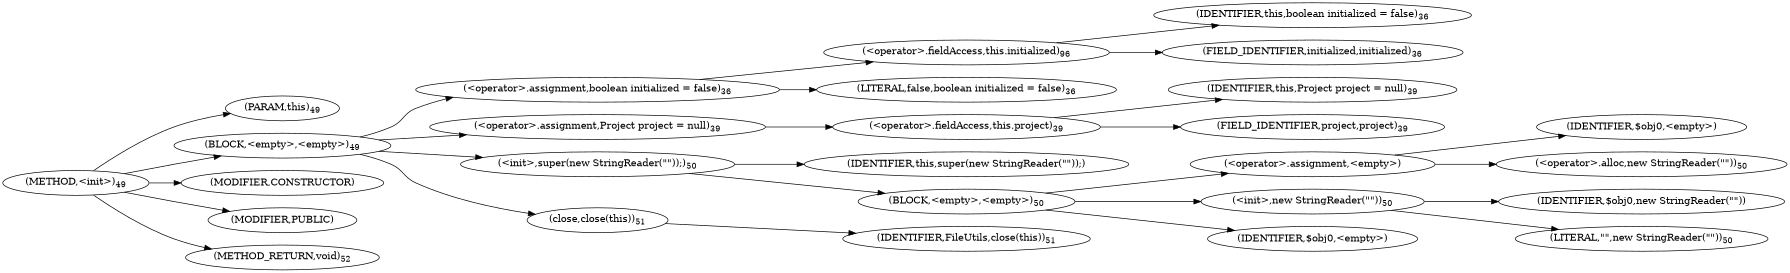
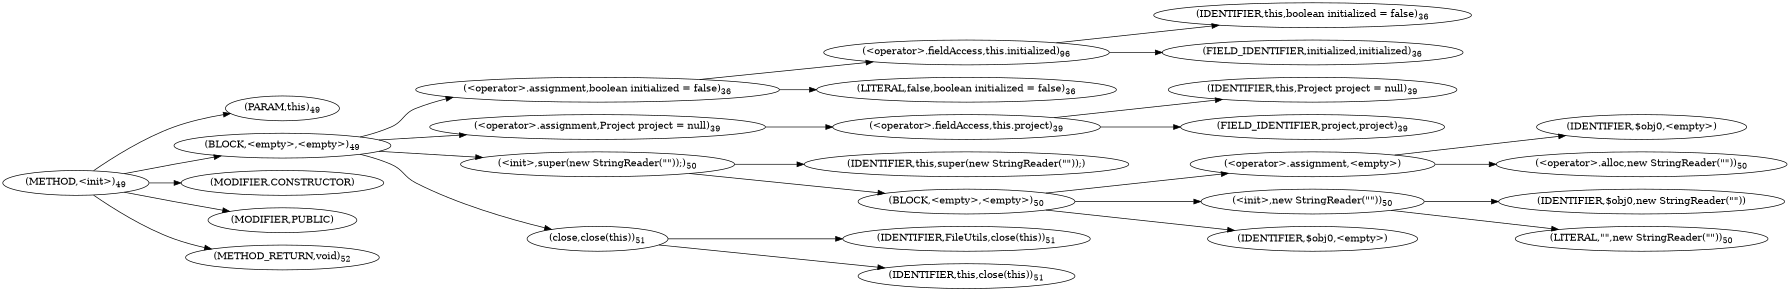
none -> (967, 276)
